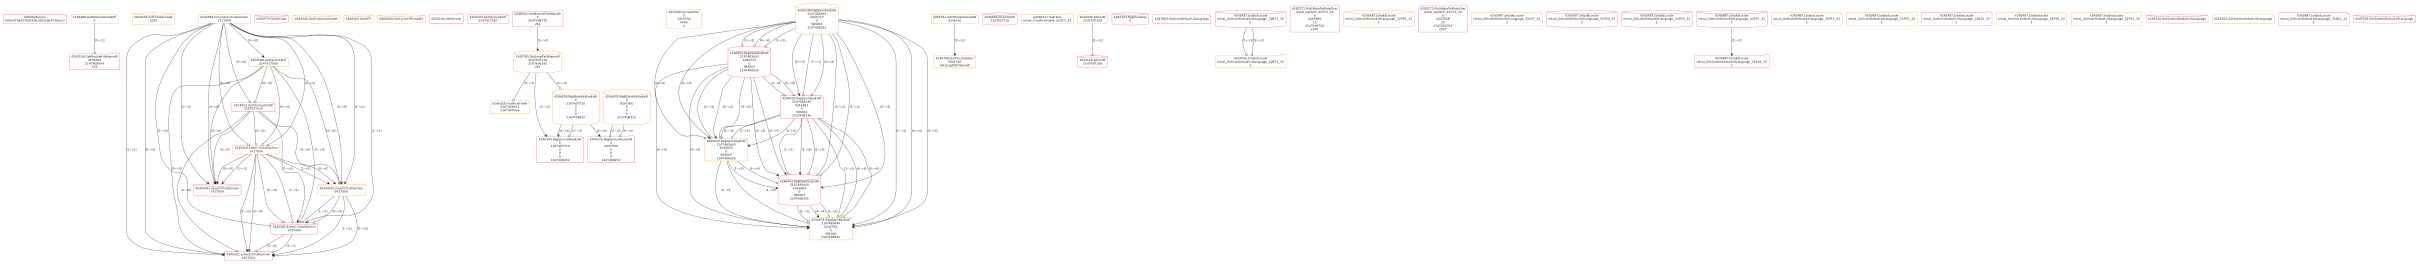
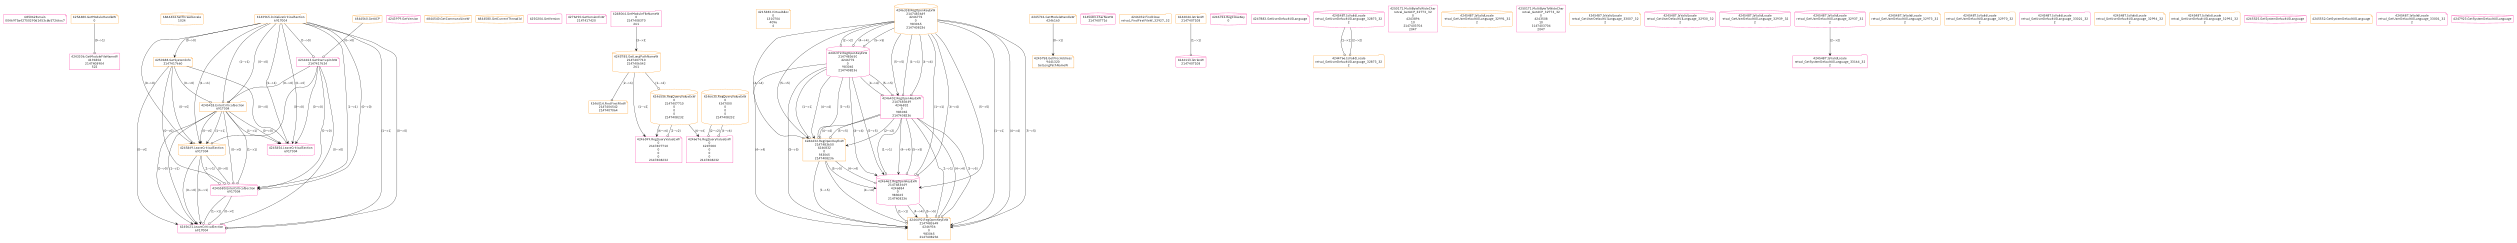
(261, 84) -> (344, 39)
